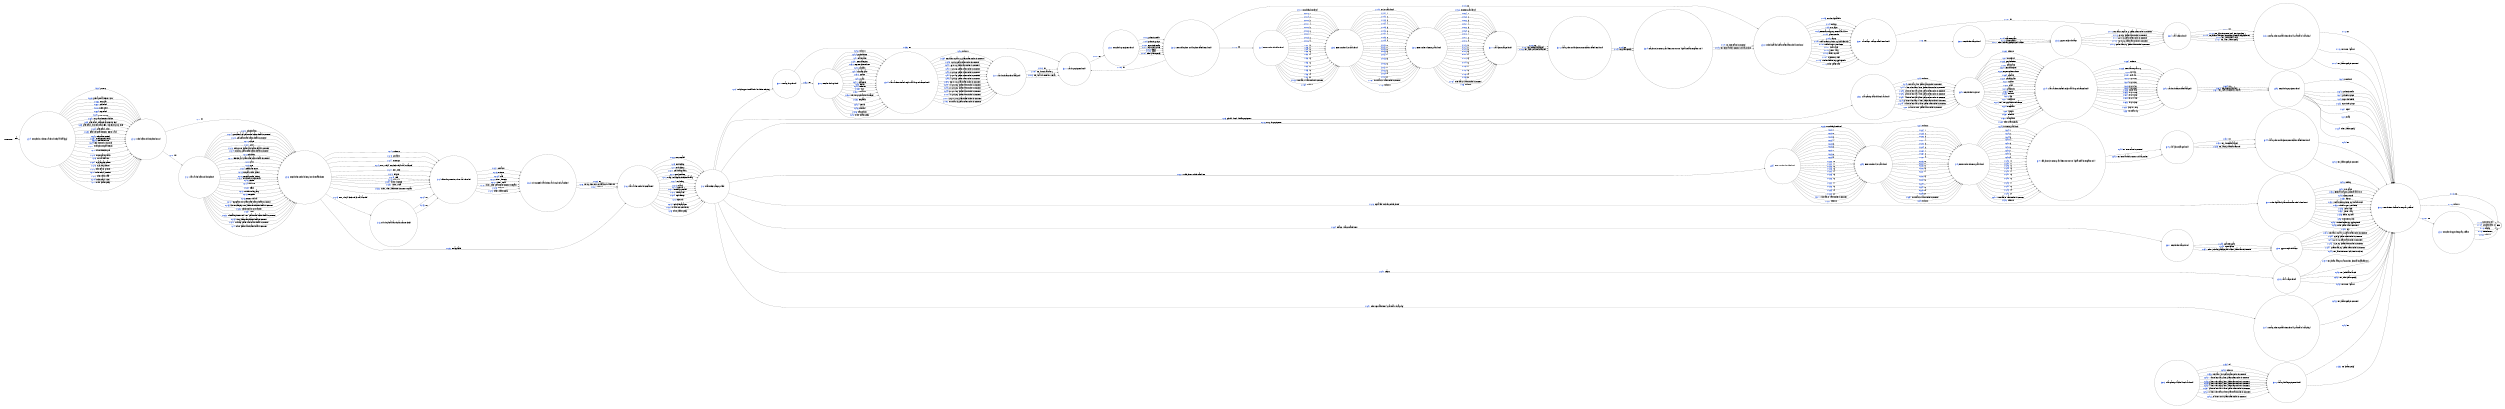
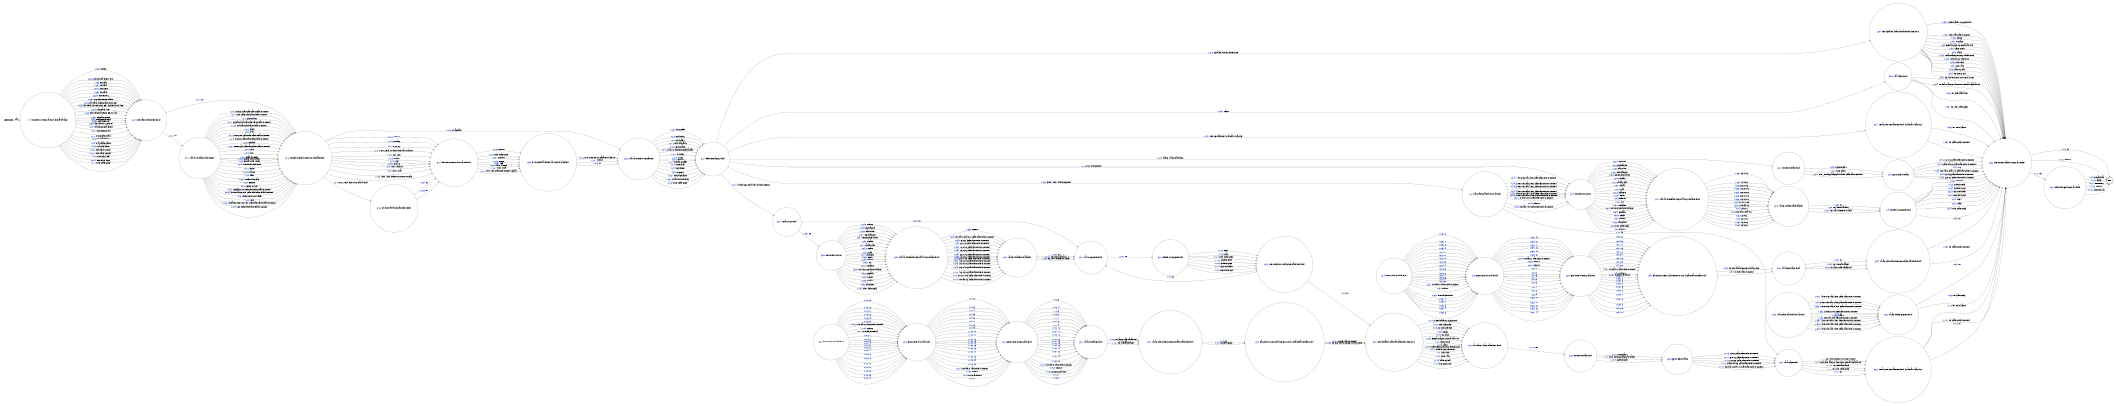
(2029, 20) -> (1683, 232)
(1236, 48) -> none
(8, 139) -> (8, 120)
(1246, 175) -> none
